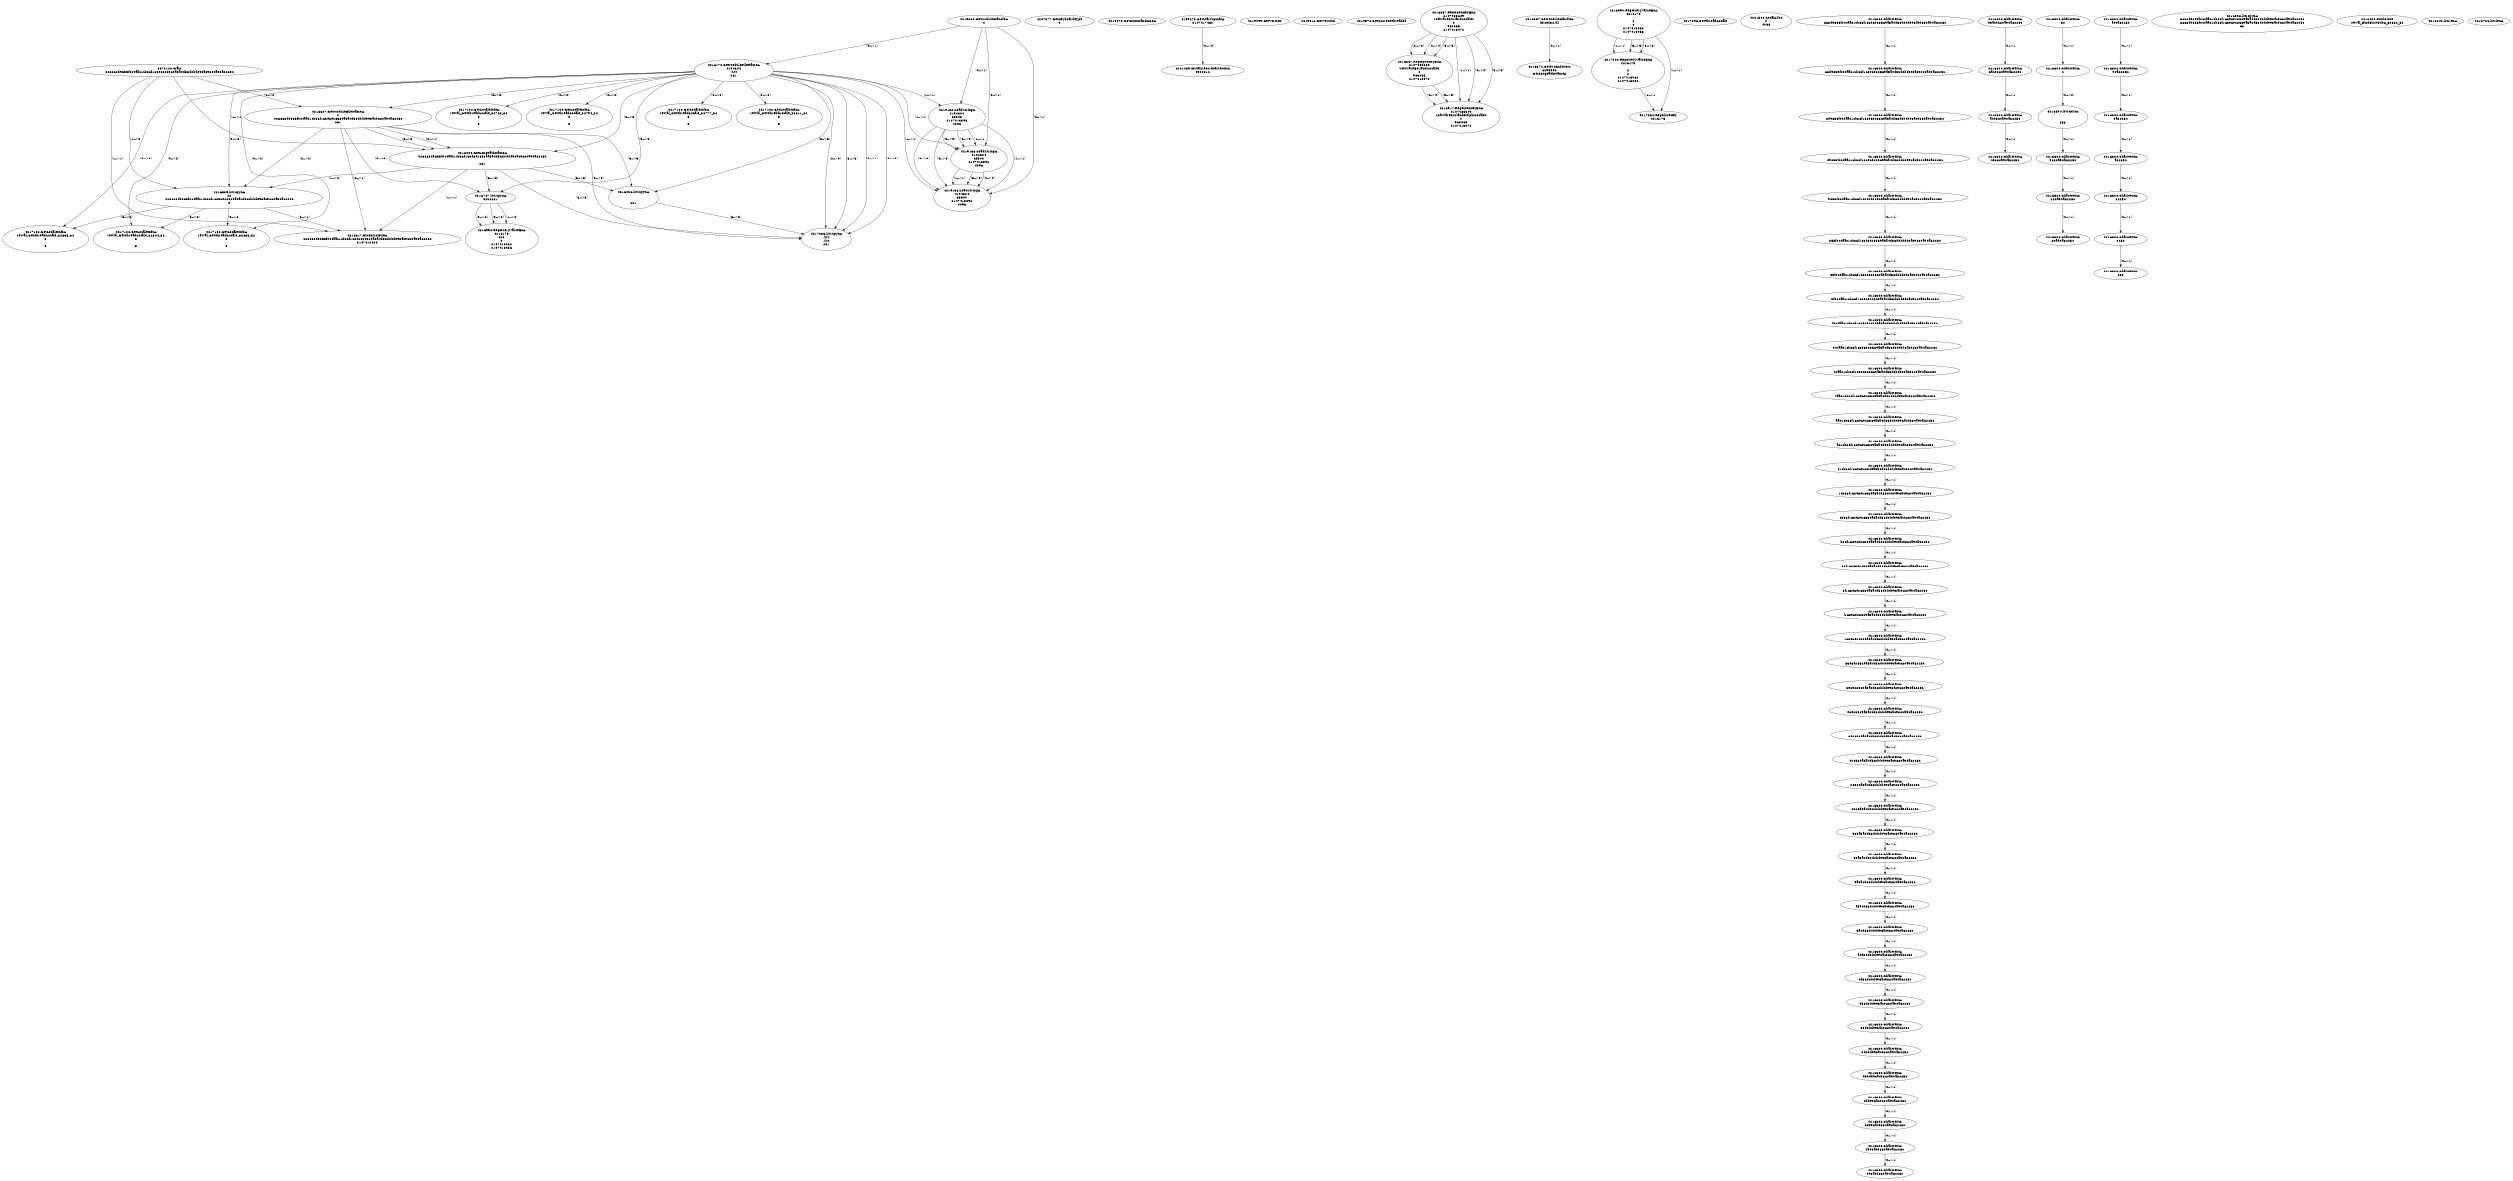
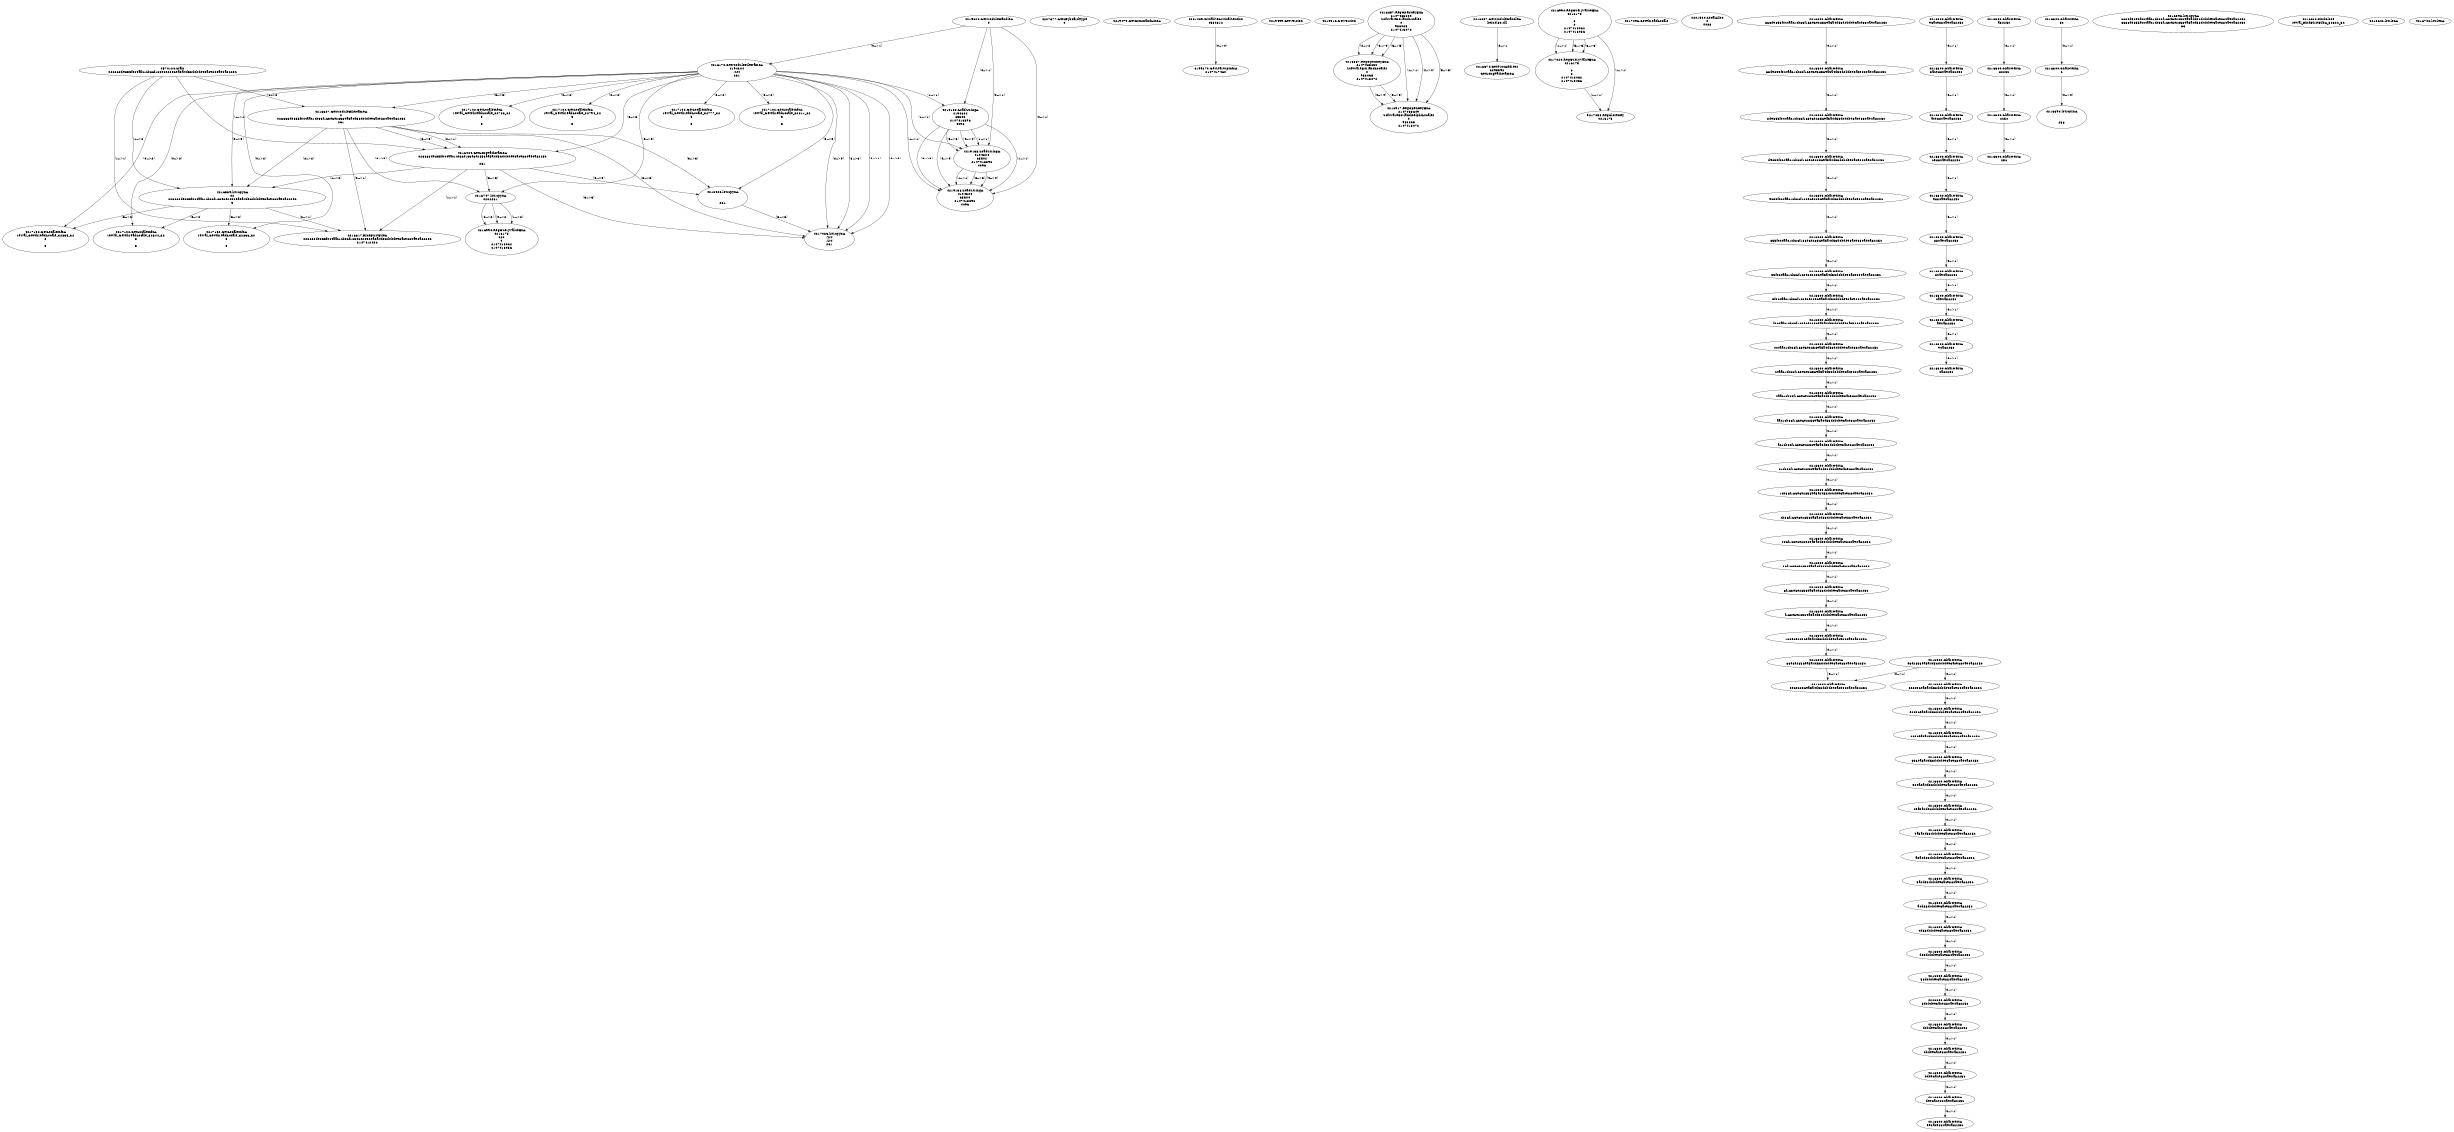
(1381, 21) -> none
(1203, 45) -> (1216, 45)
(2121, 137) -> none
(2063, 139) -> (1946, 177)
none -> (1946, 298)
(1885, 697) -> (1888, 674)
(1885, 1051) -> (1945, 1002)
